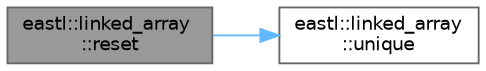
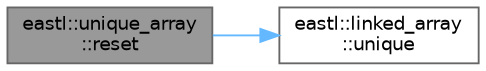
(110, 35) -> (110, 35)
